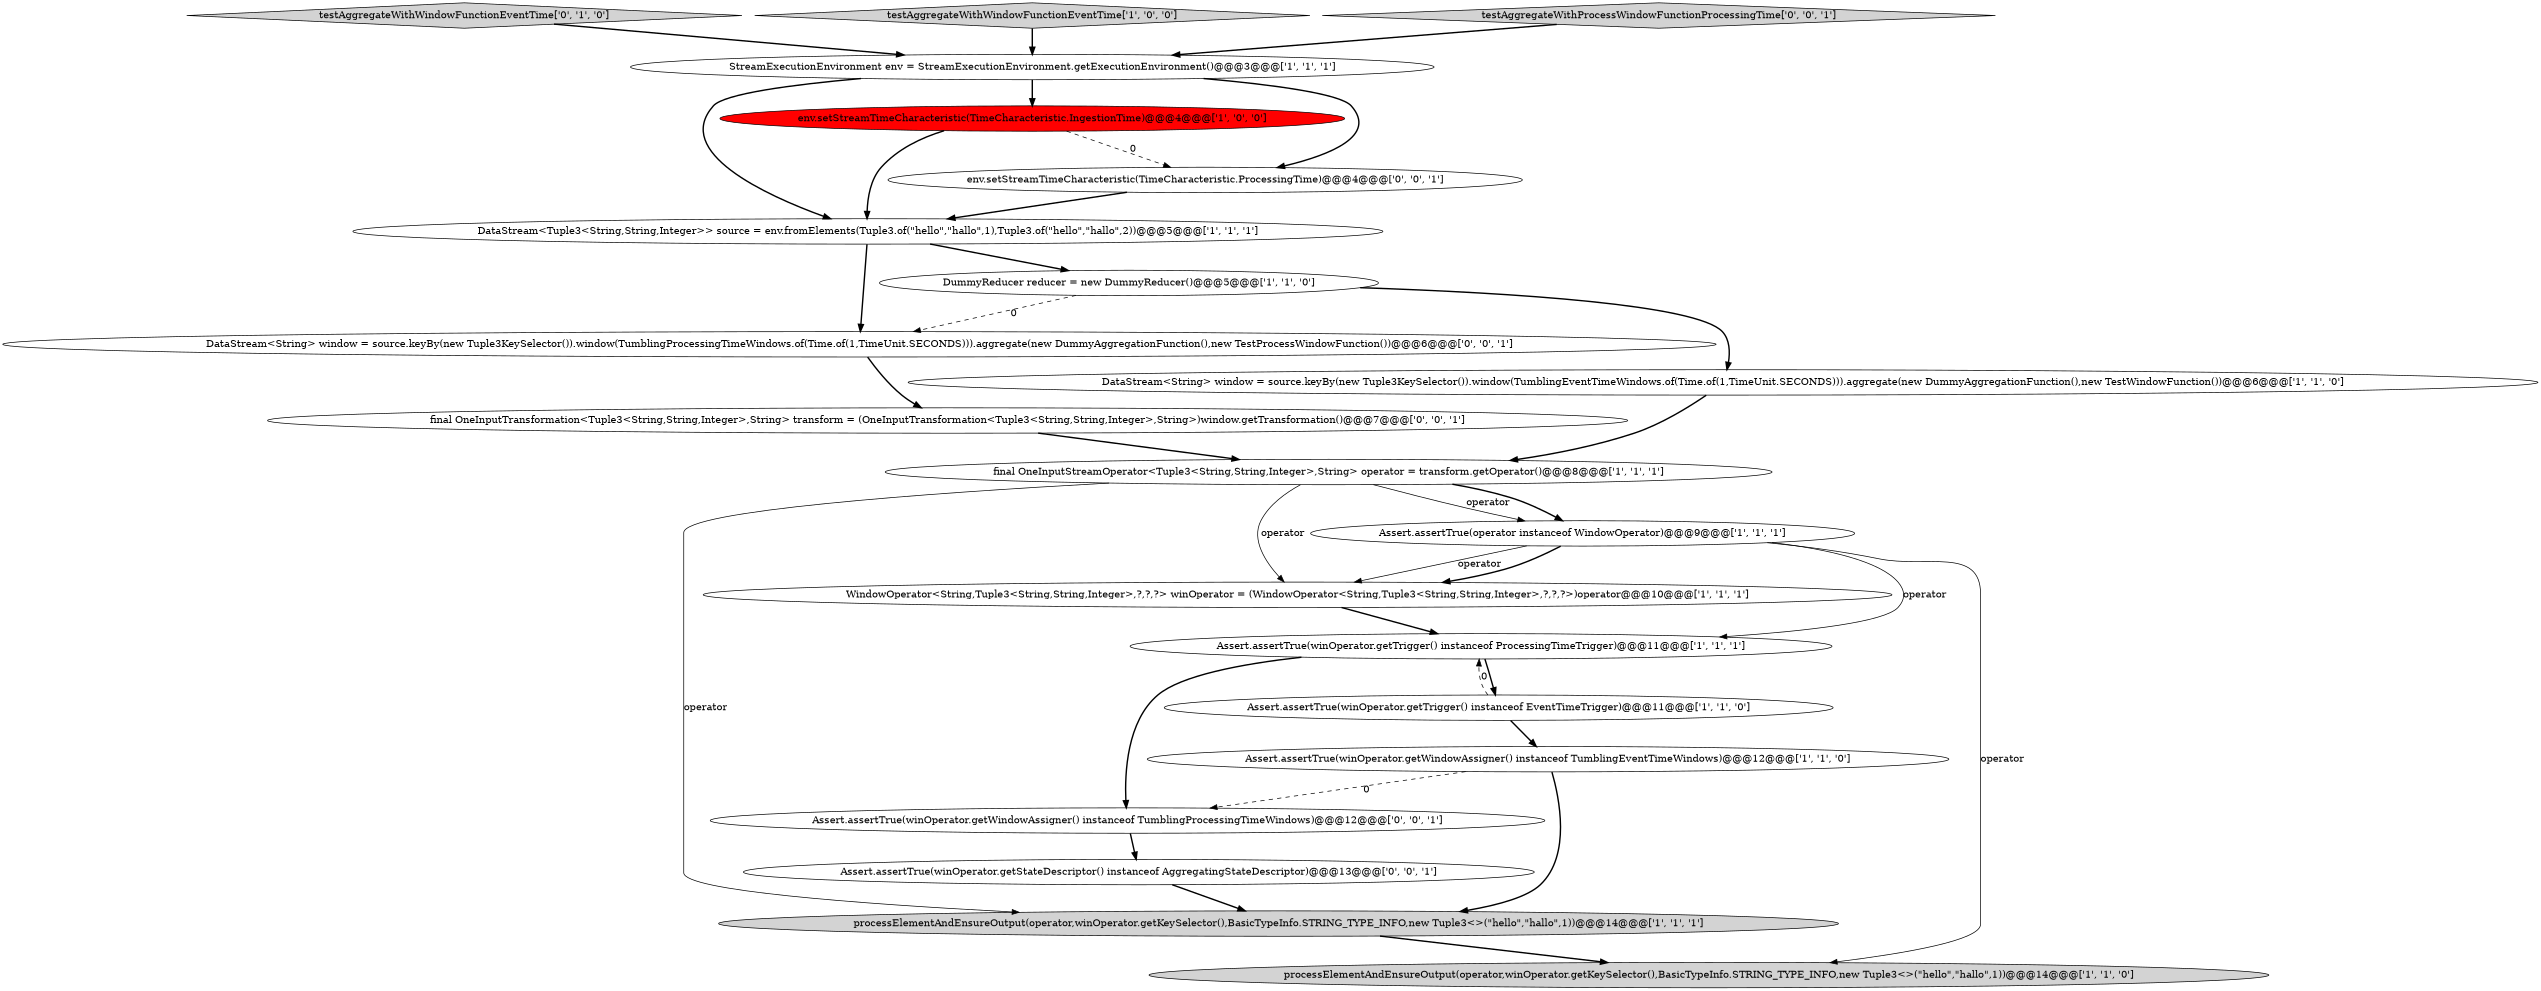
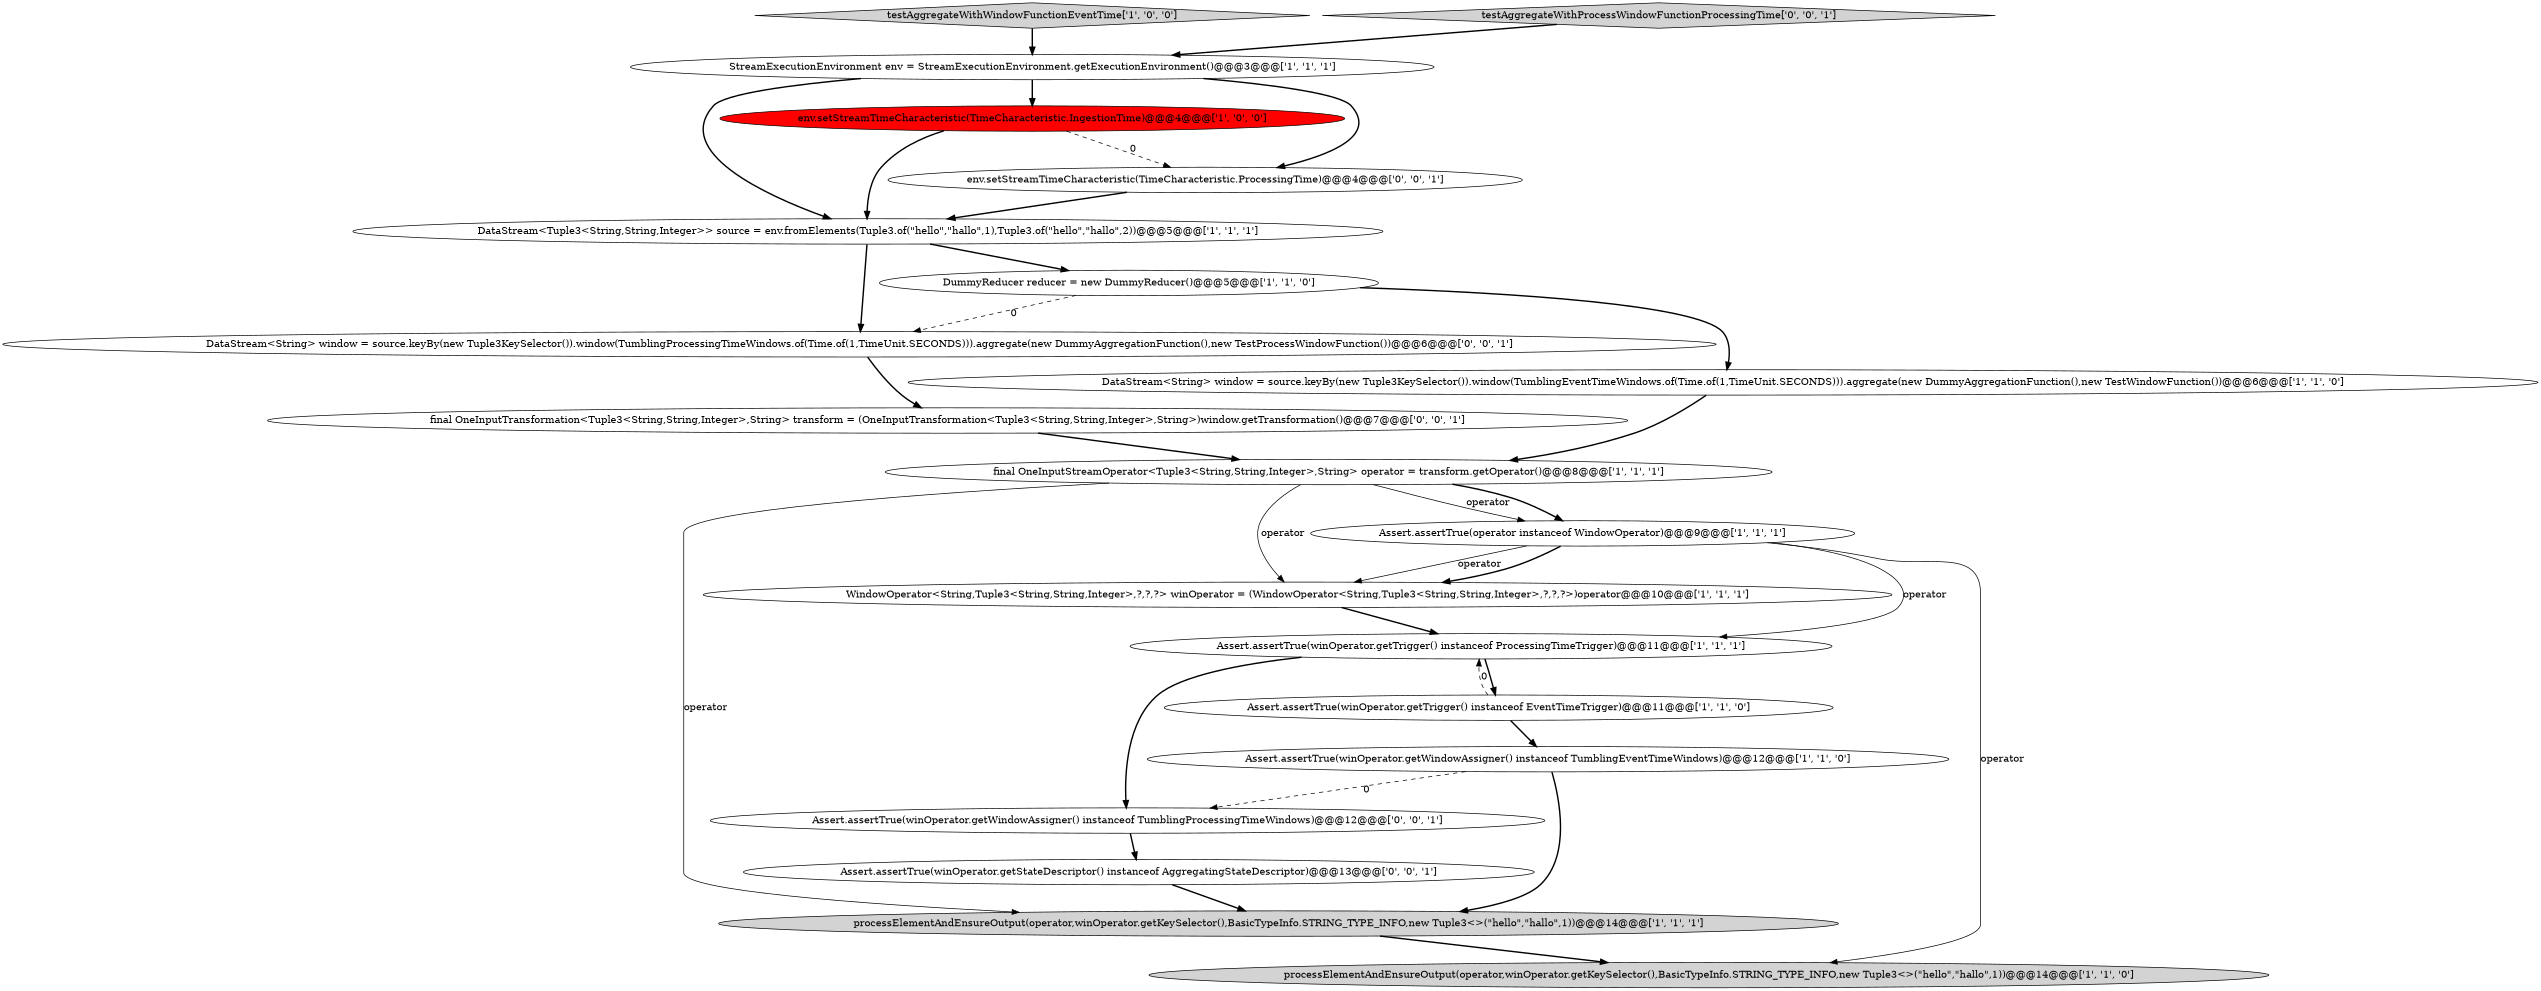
(464, 16) -> none
